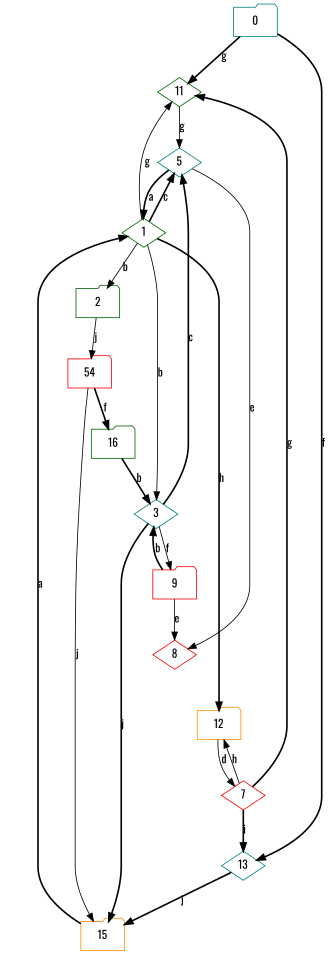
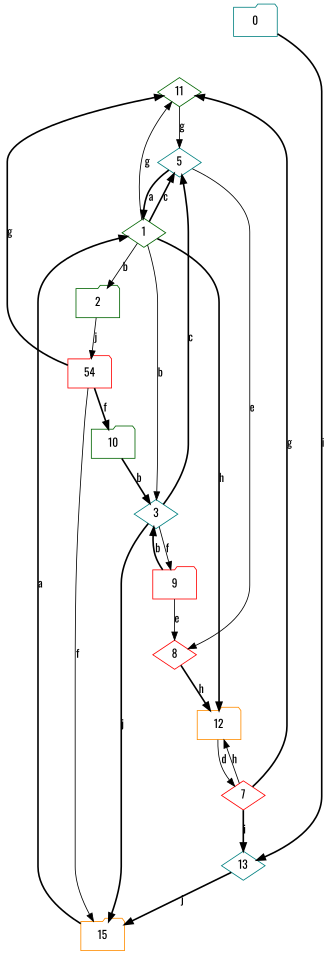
(217, 57) -> (7, 195)
(113, 444) -> (113, 444)
(323, 444) -> (323, 444)
(78, 655) -> (78, 655)
none -> (193, 684)
